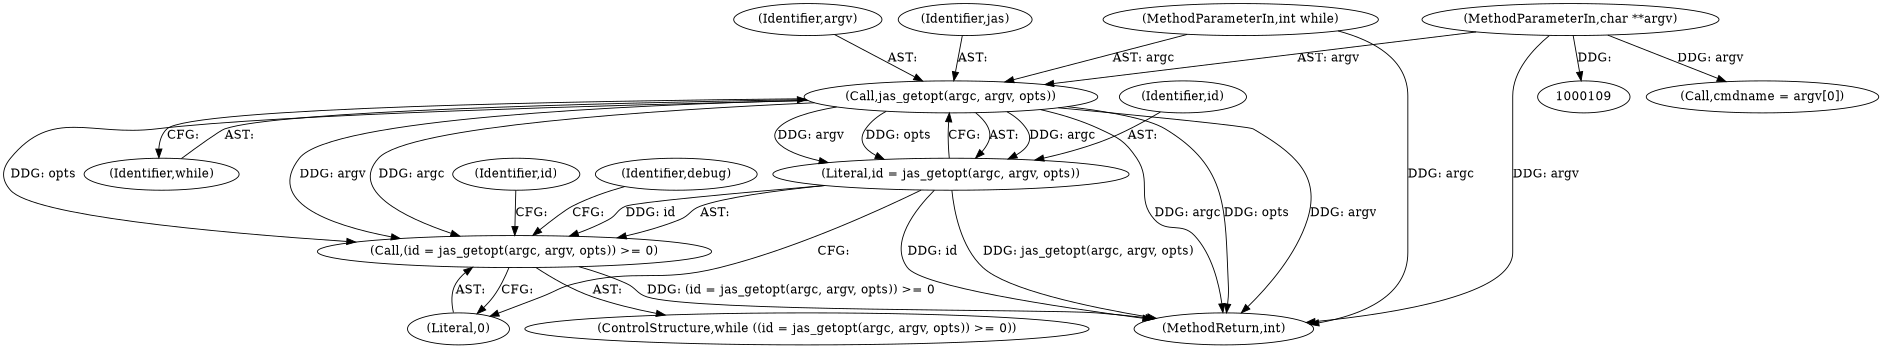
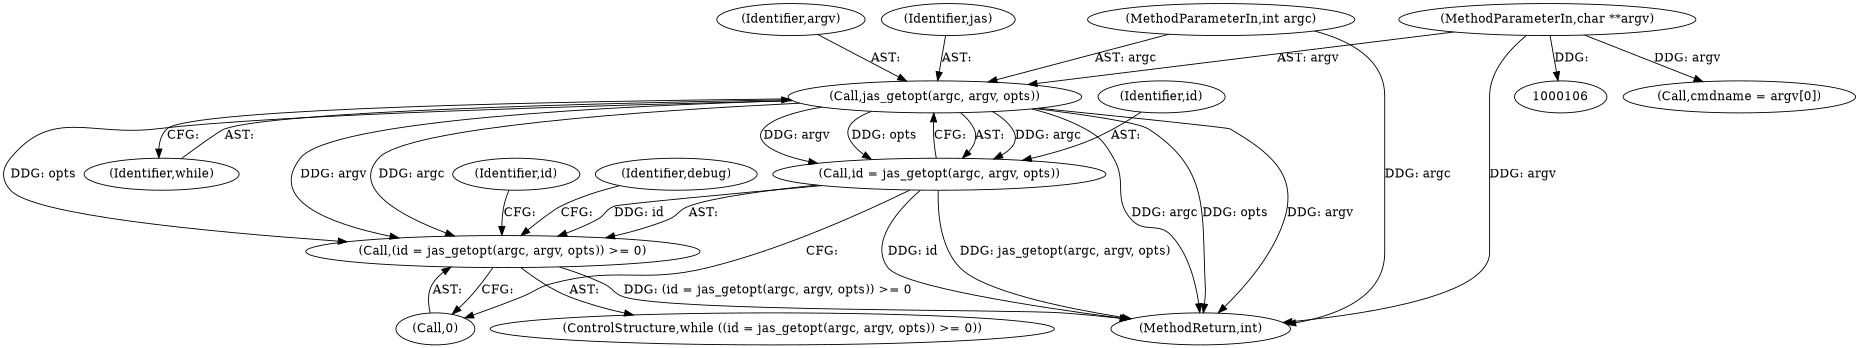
(1241, 20) -> (1221, 20)
(1584, 97) -> (1561, 97)
(951, 174) -> (939, 174)
(458, 329) -> (435, 329)
